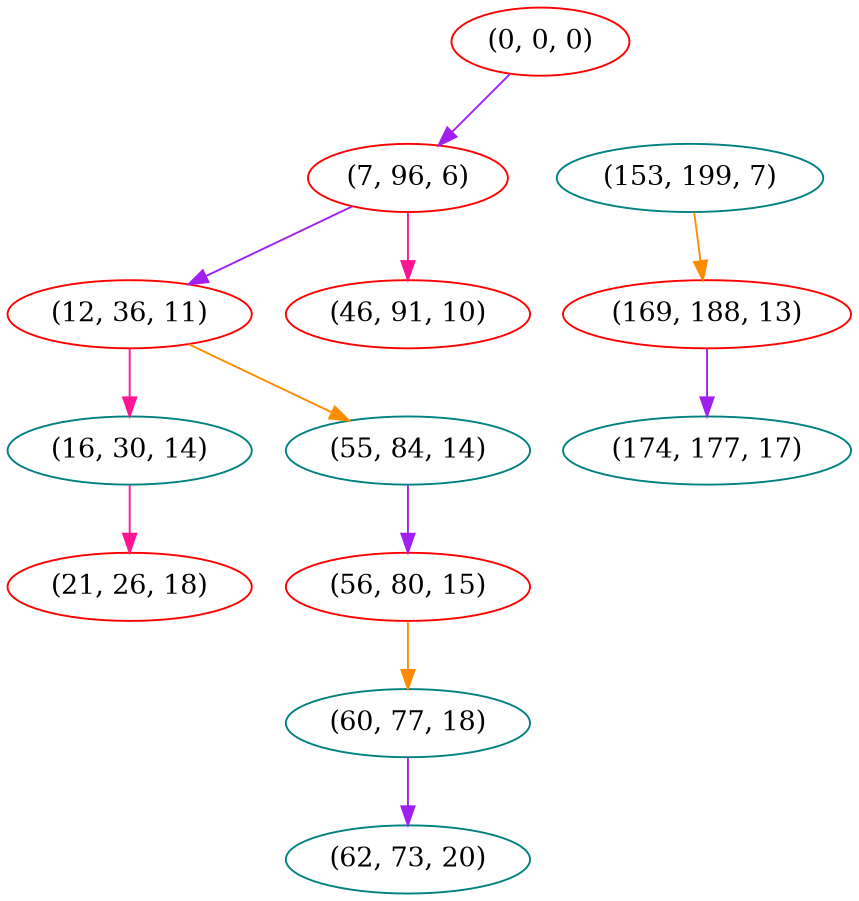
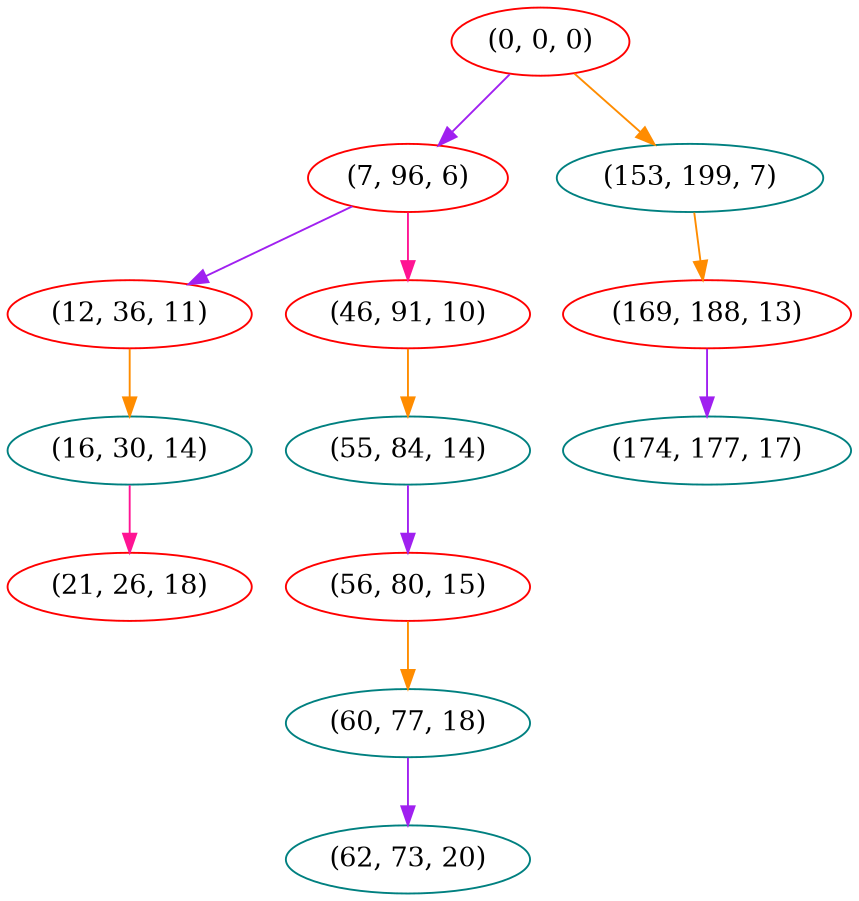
none -> (607, 103)
(130, 373) -> (130, 373)
(260, 378) -> (408, 373)
